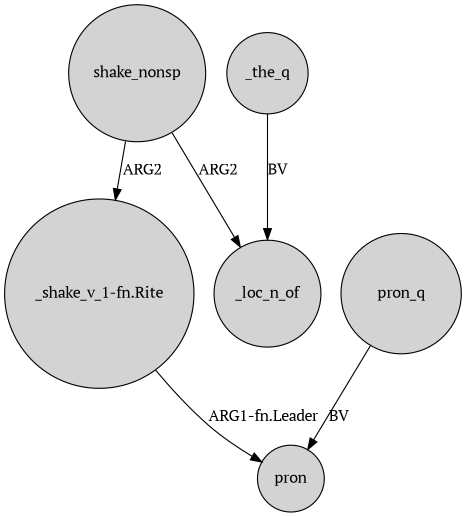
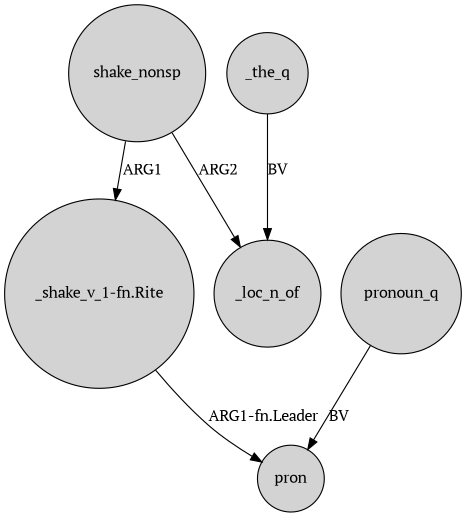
(143, 170) -> (143, 170)
(401, 294) -> (401, 294)
